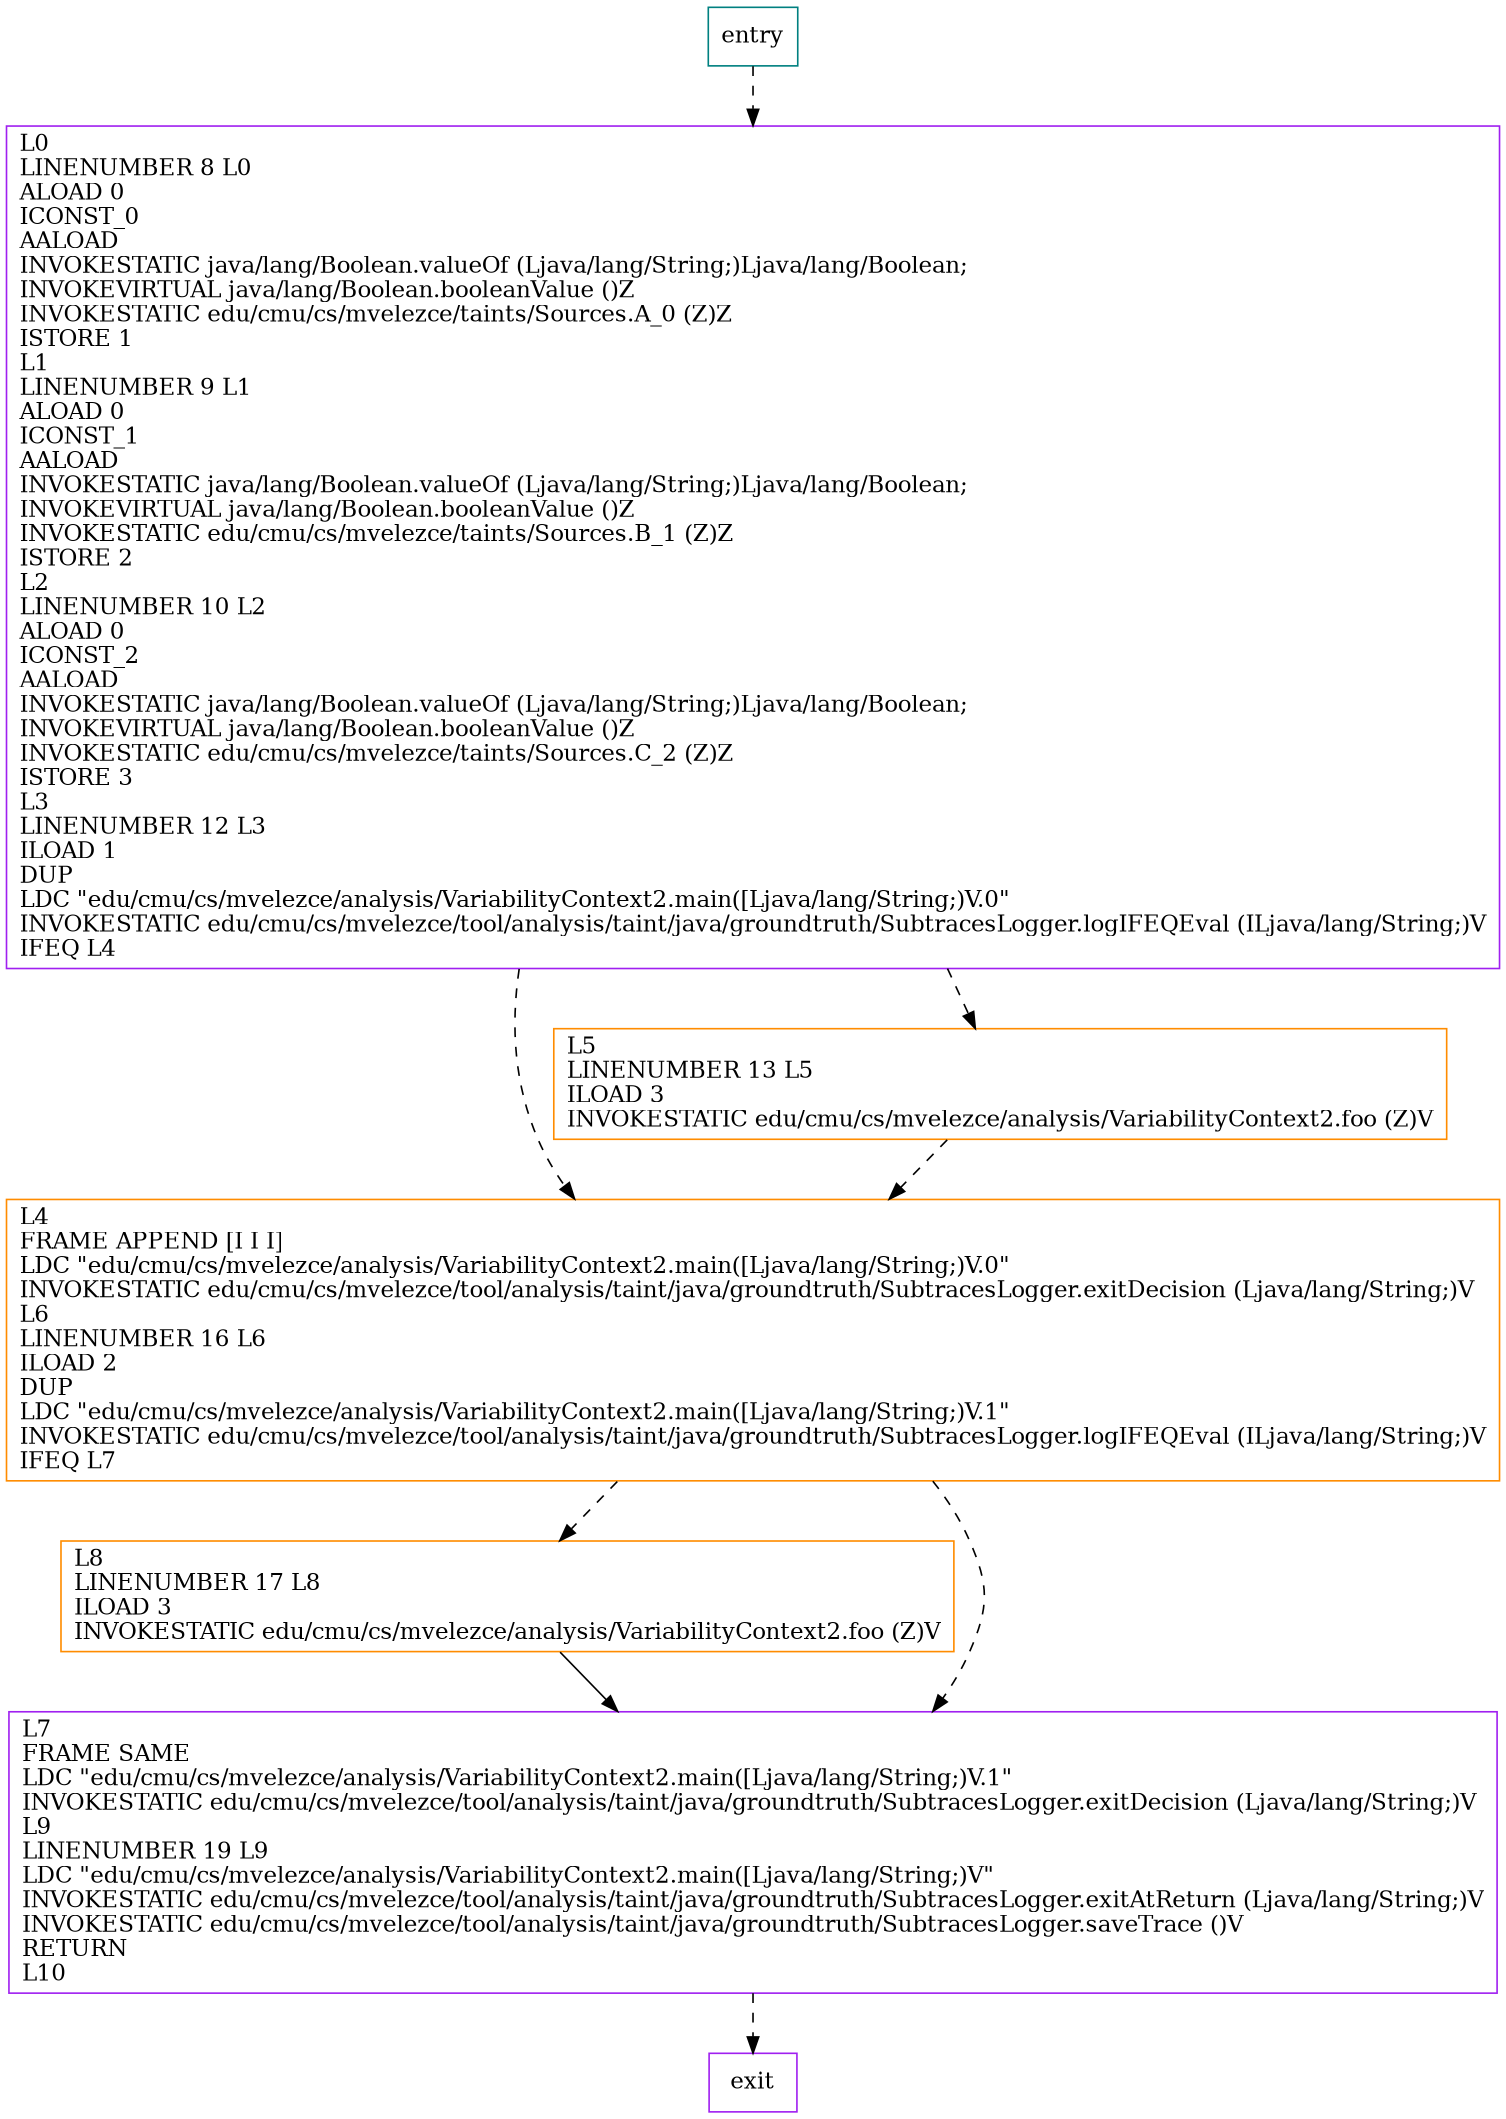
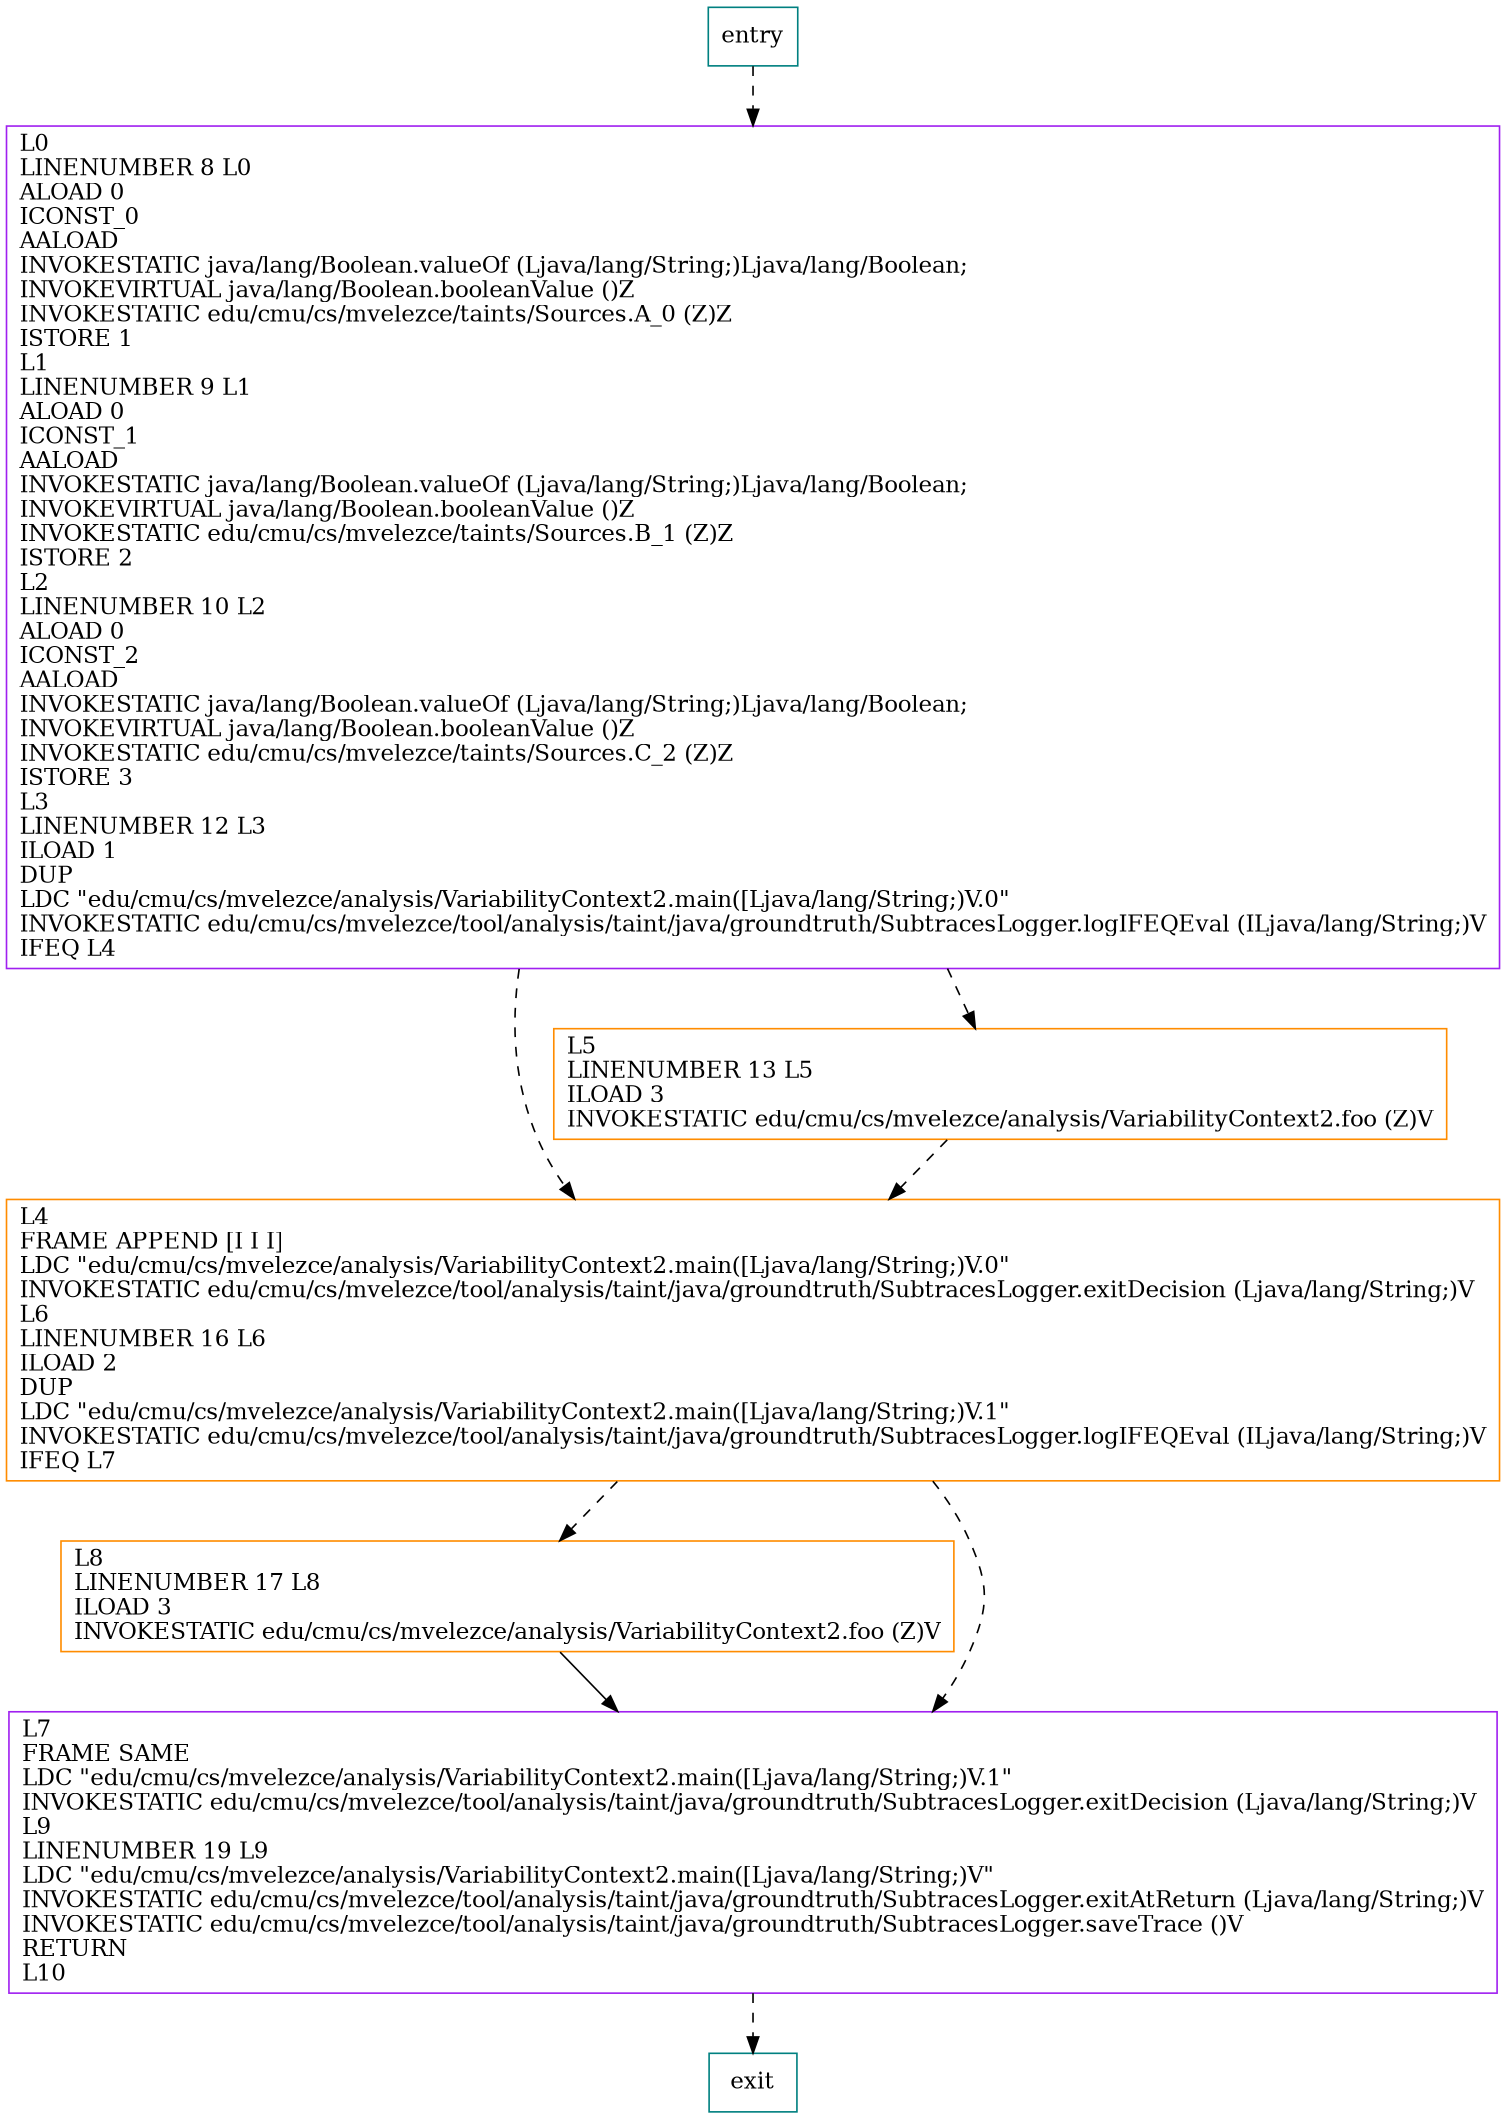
(753, 2083) -> (753, 2083)
